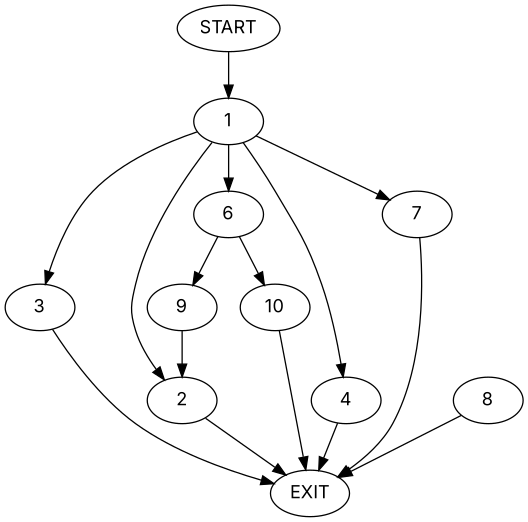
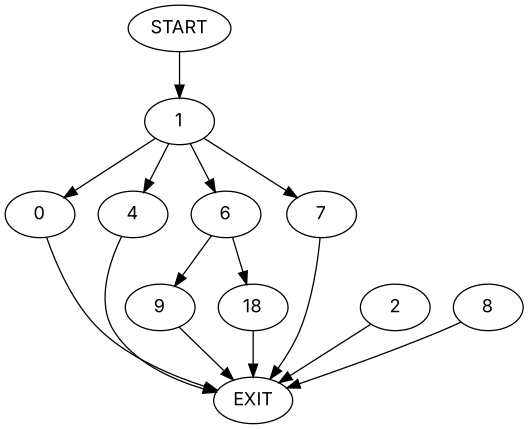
(147, 251) -> none
(40, 307) -> (40, 214)
(275, 307) -> (253, 307)
(182, 348) -> (201, 349)
